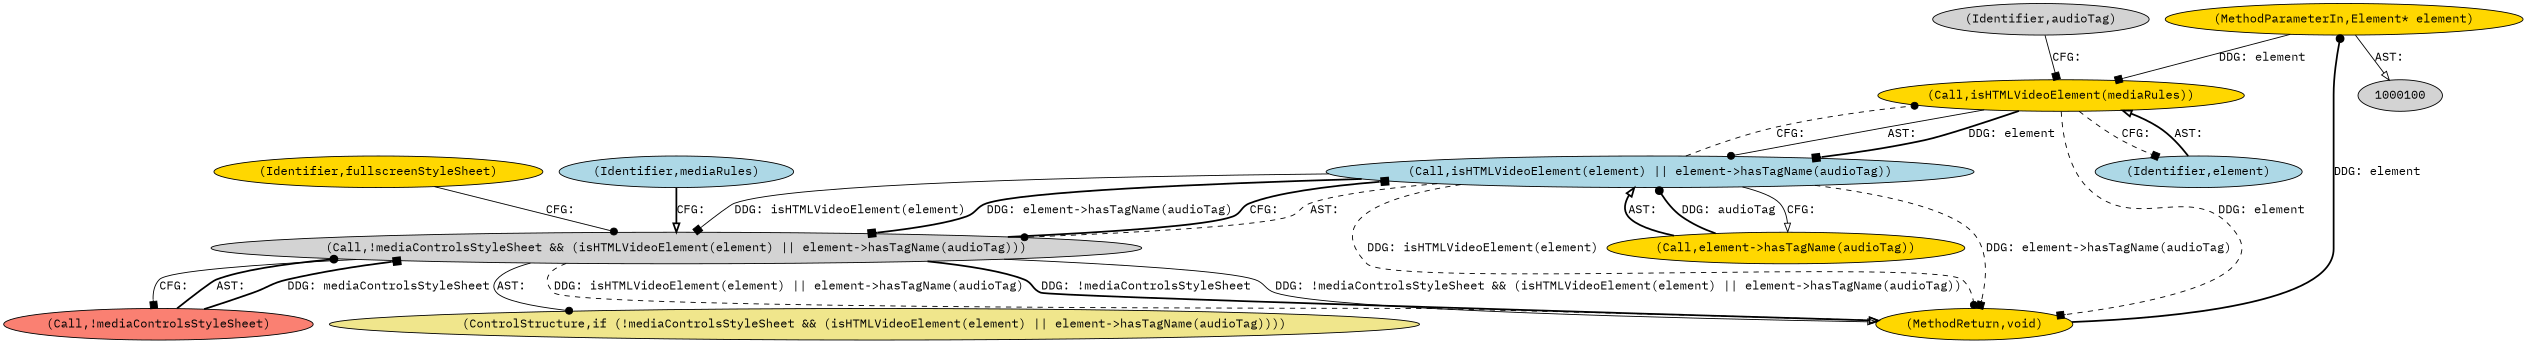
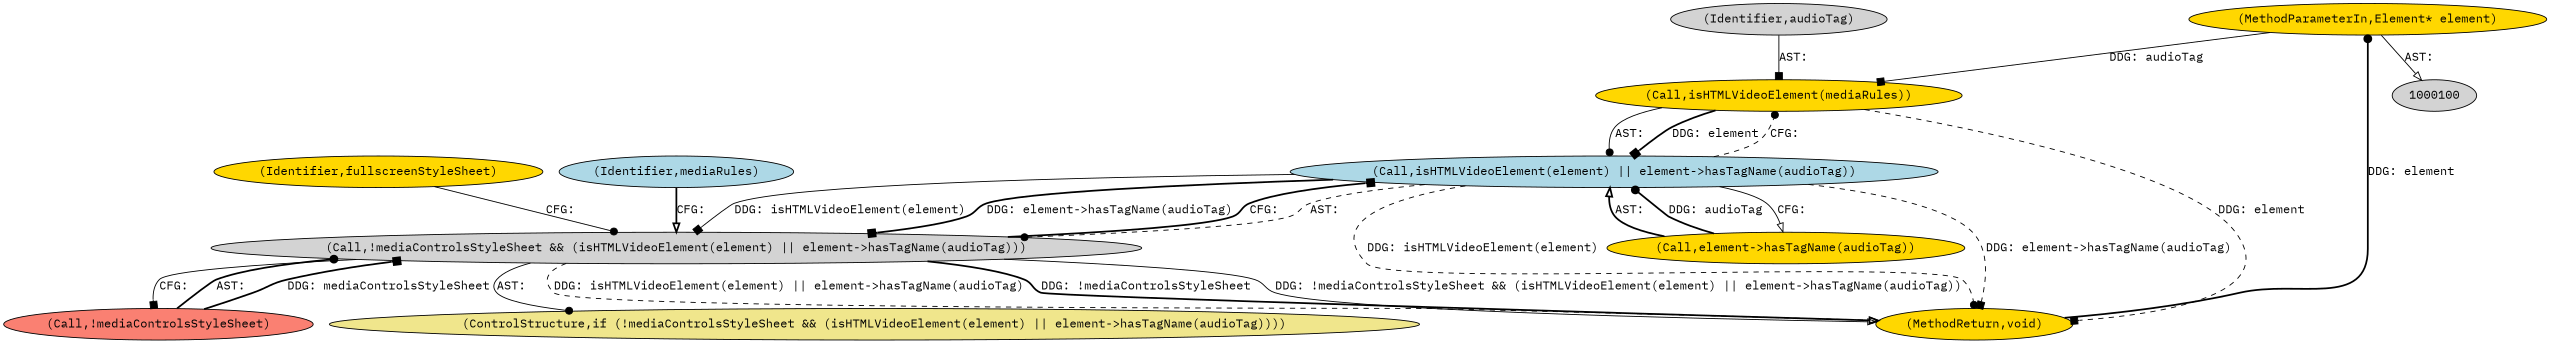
(2071, 57) -> (1797, 57)
(2263, 57) -> (2157, 57)
(2199, 172) -> none
